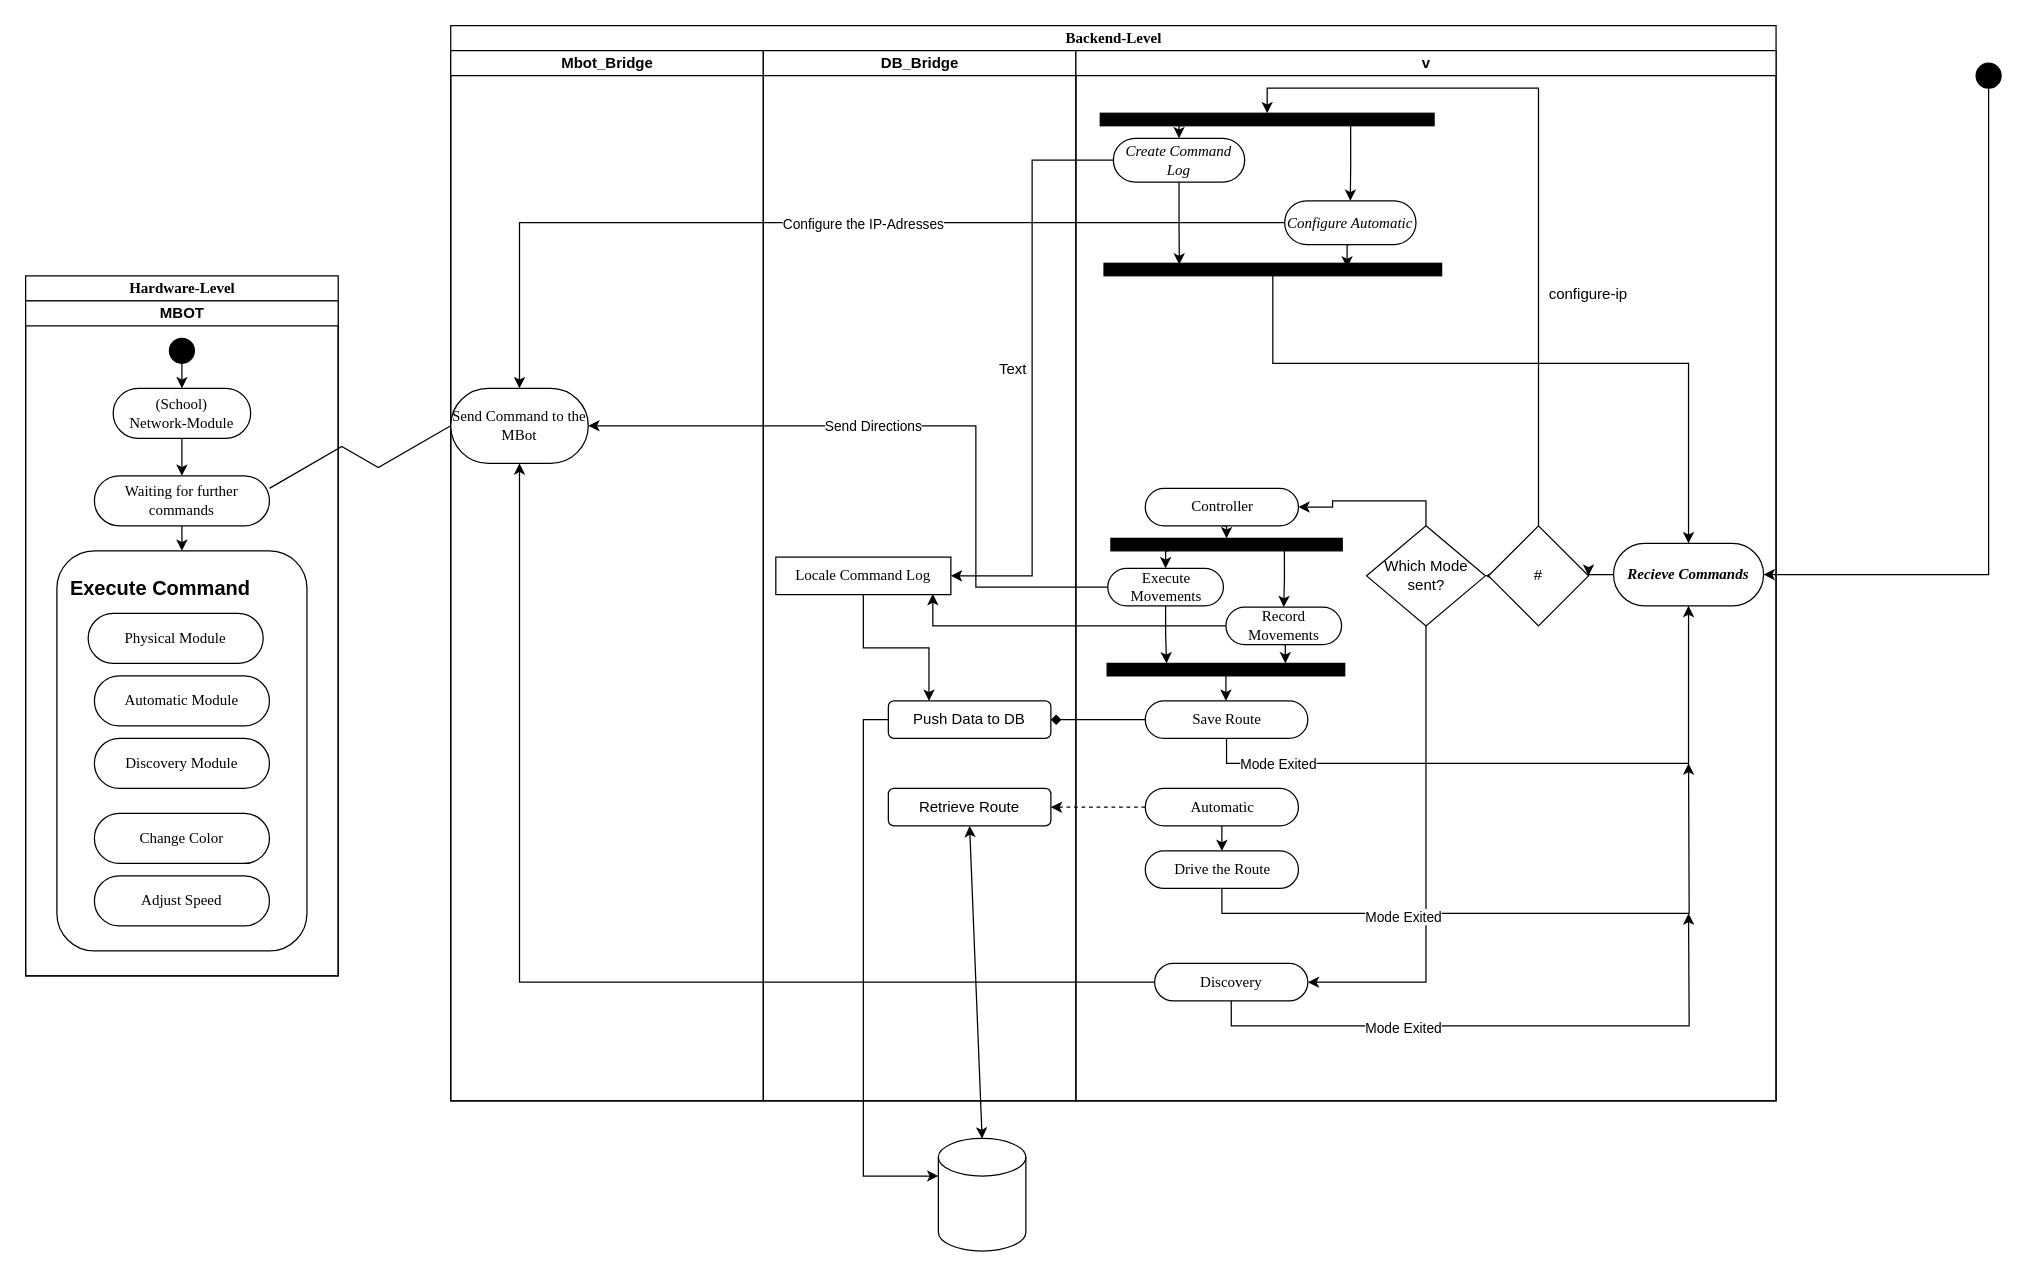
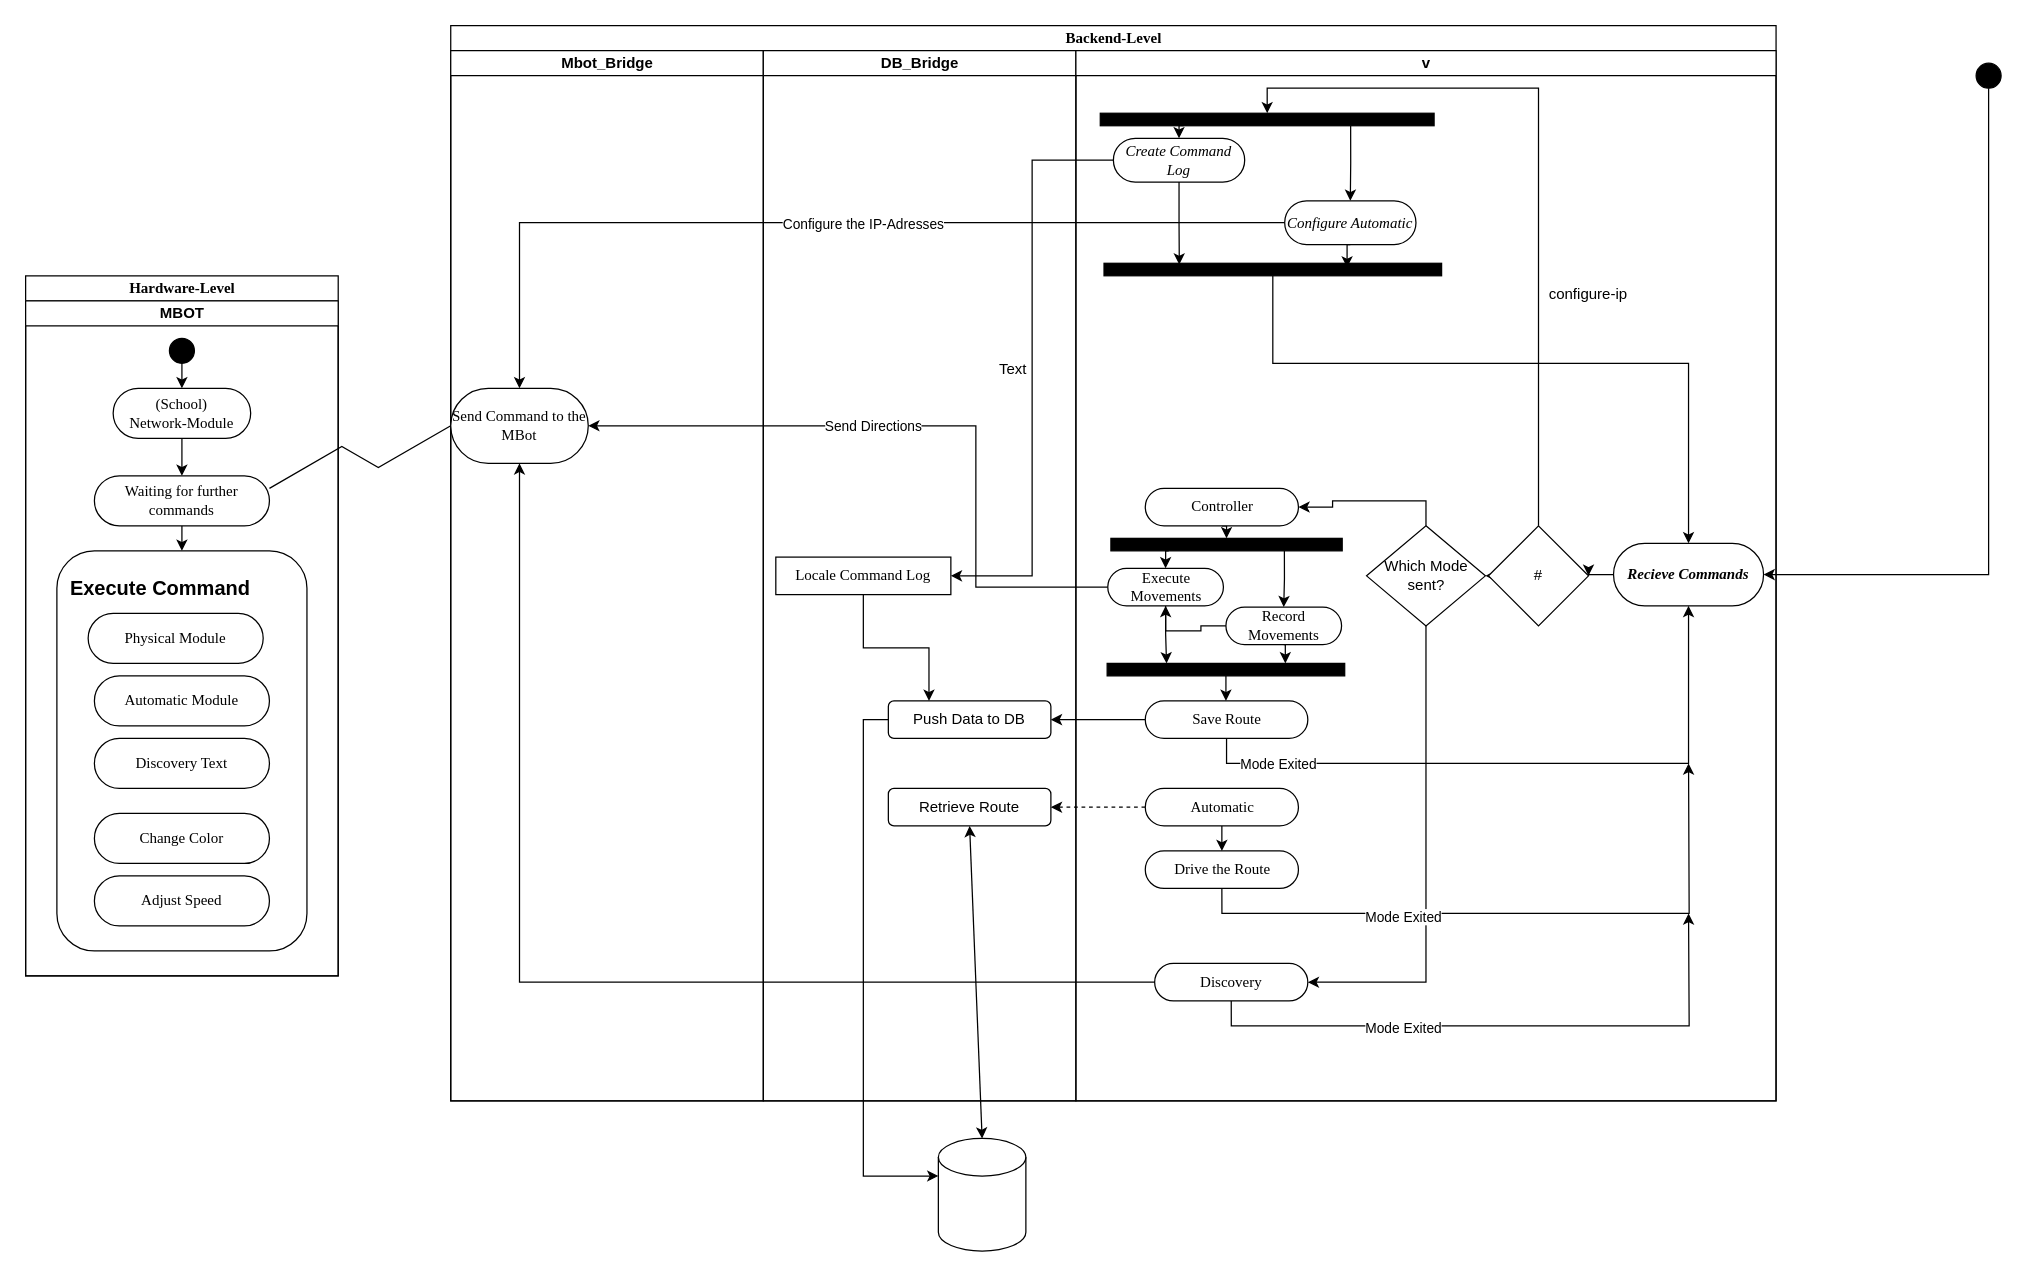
(1056, 626) -> (1189, 631)
(1061, 719) -> (1061, 719)
(182, 763) -> (182, 763)
